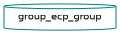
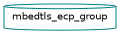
(60, 17) -> (60, 17)
